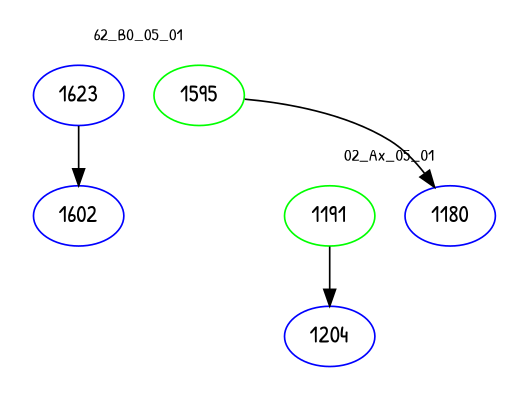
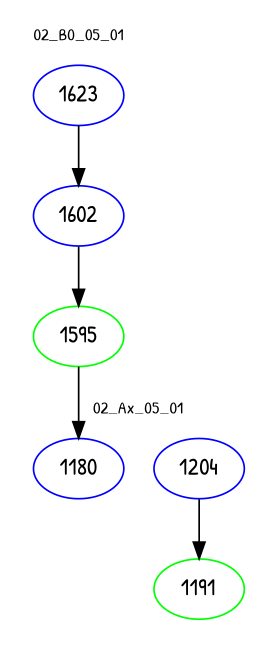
(139, 36) -> (79, 36)
none -> (79, 268)
(330, 268) -> (199, 521)
